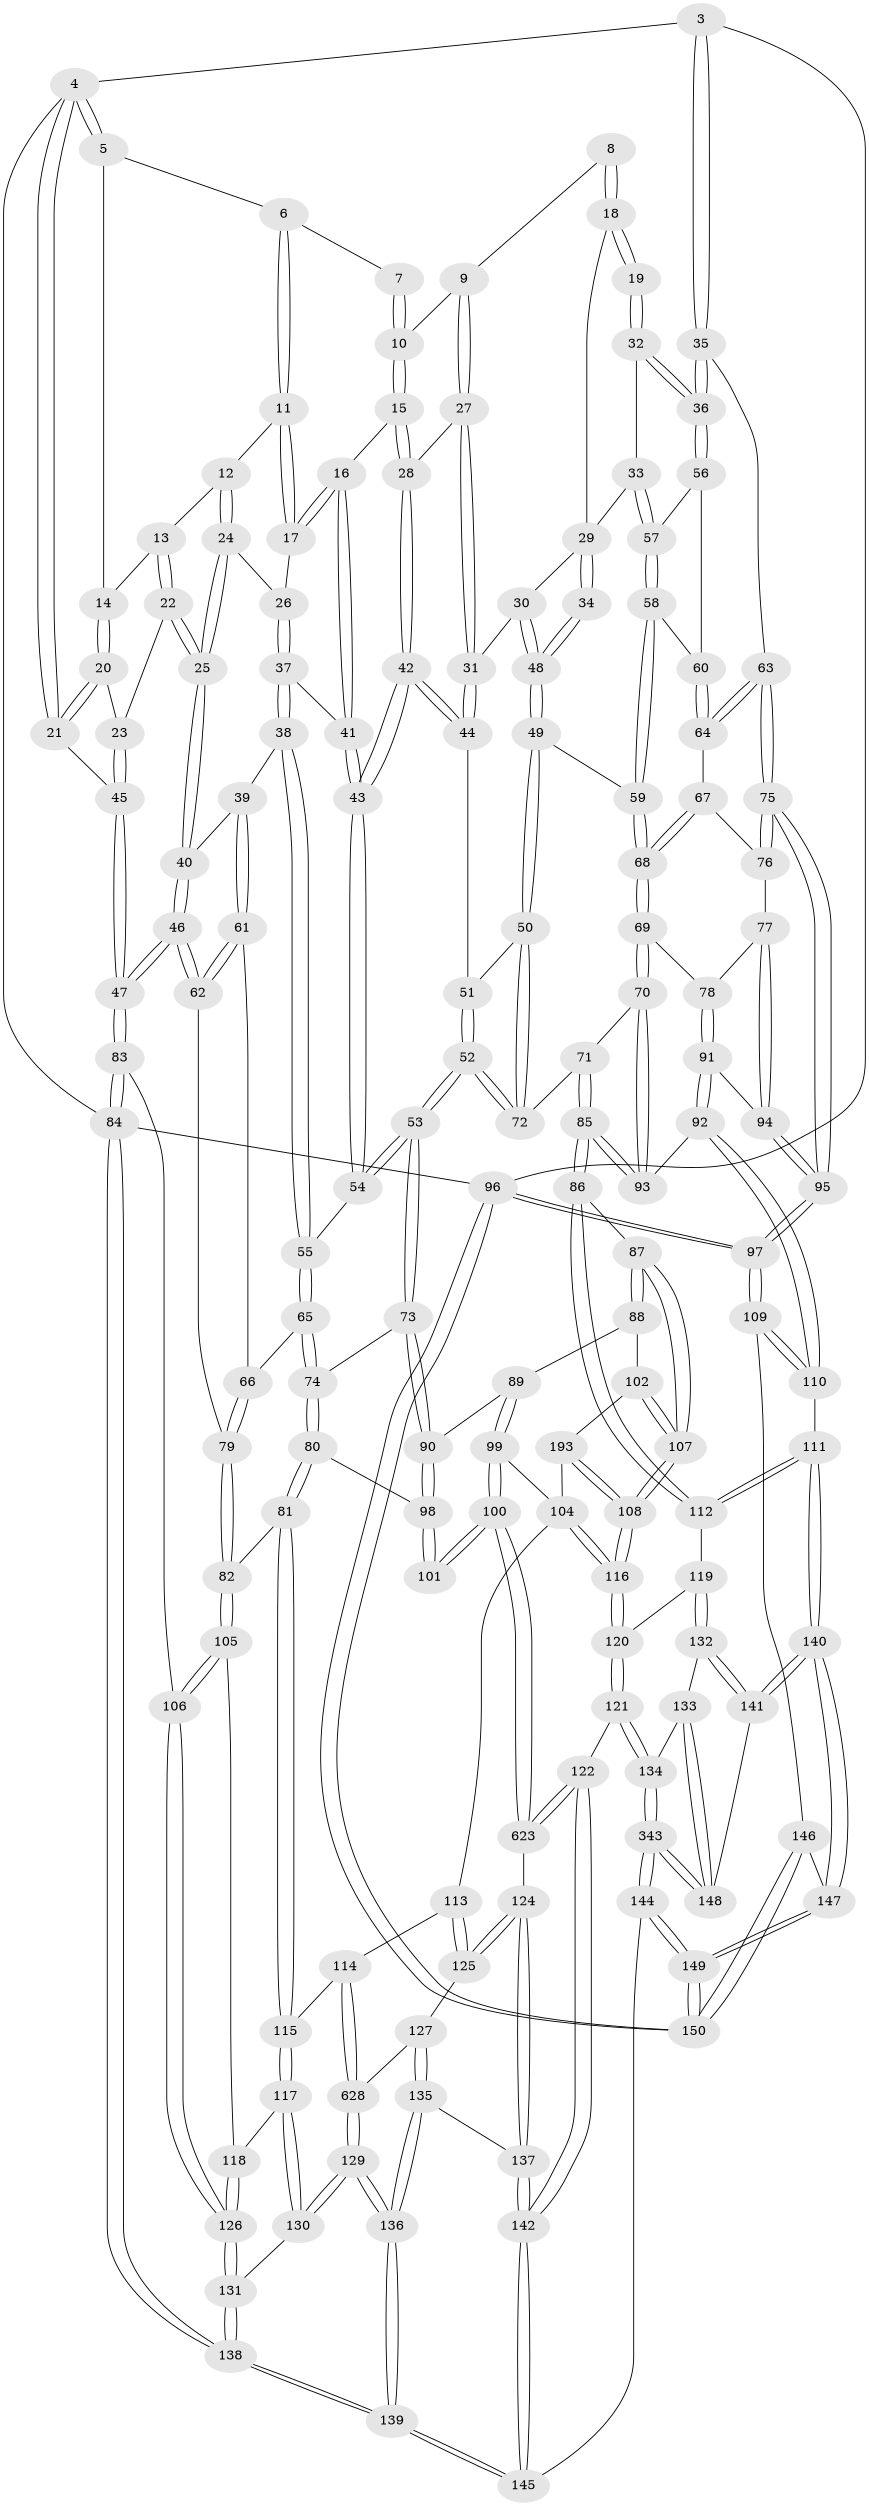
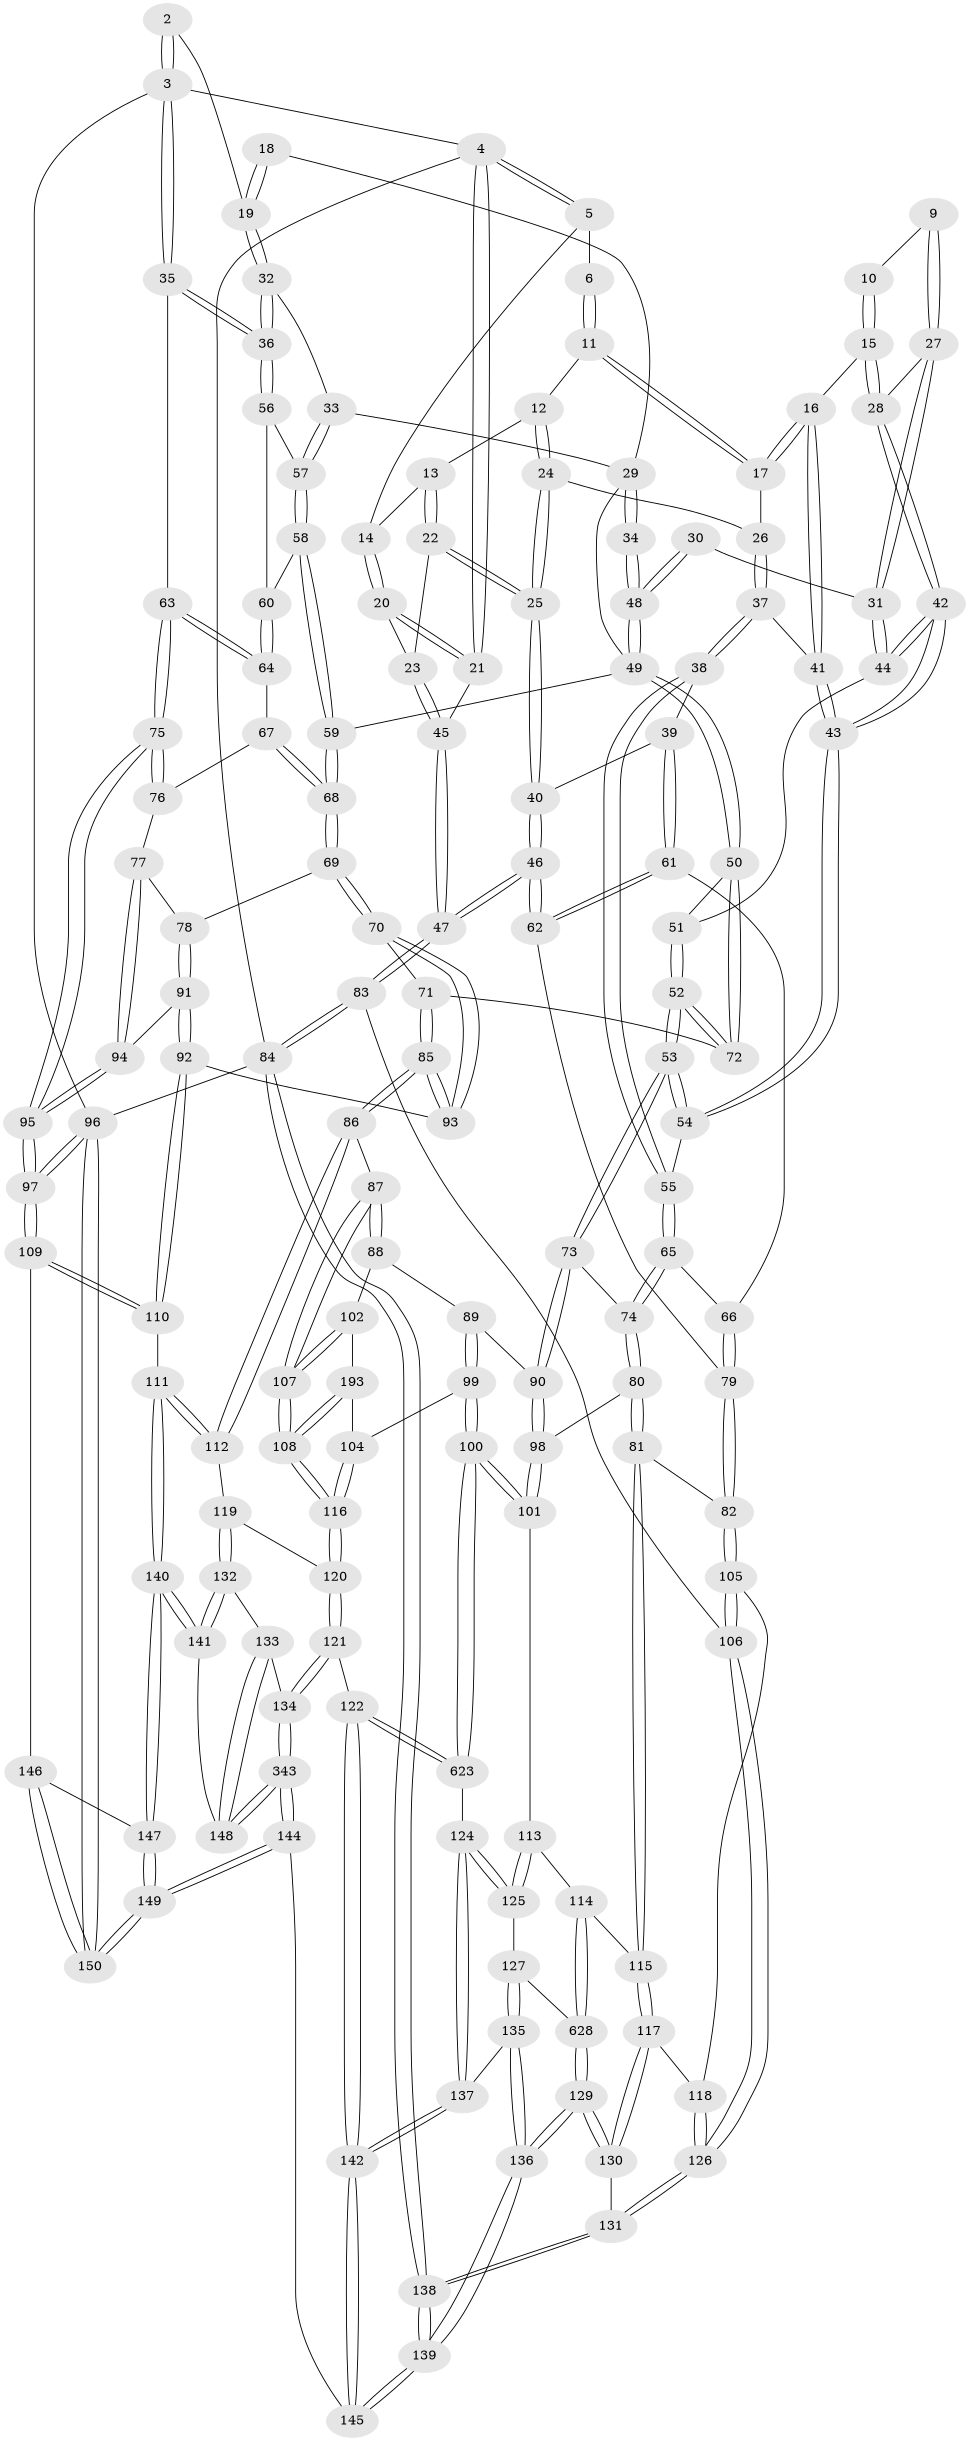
none -> (168, 20)
(611, 150) -> none
(399, 279) -> none
(554, 571) -> (597, 572)
(481, 1696) -> (530, 1675)
